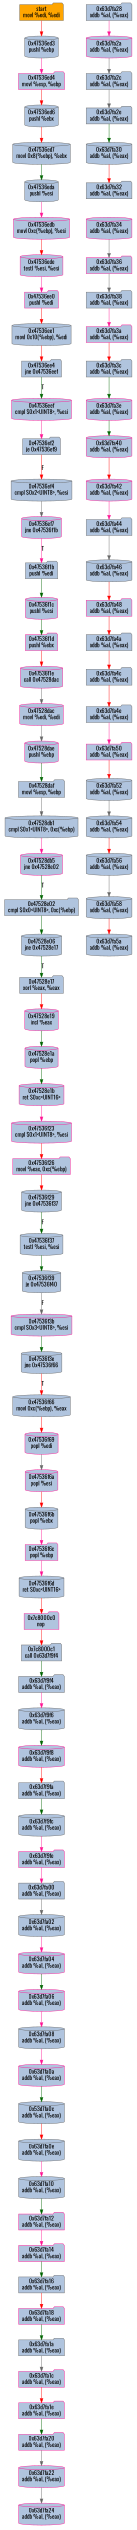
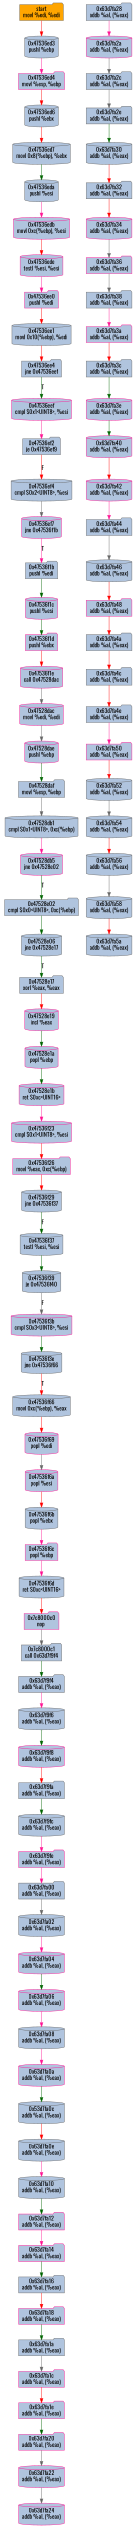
none -> (109, 206)
(42, 1635) -> (42, 1635)
